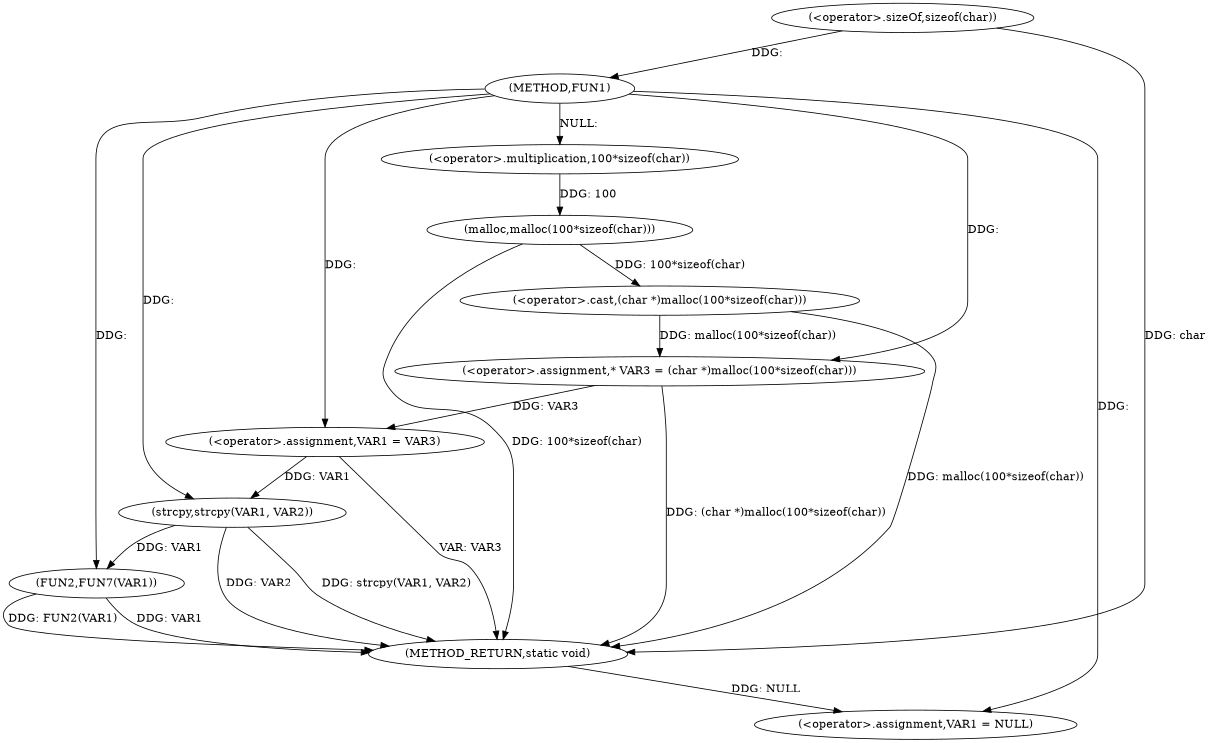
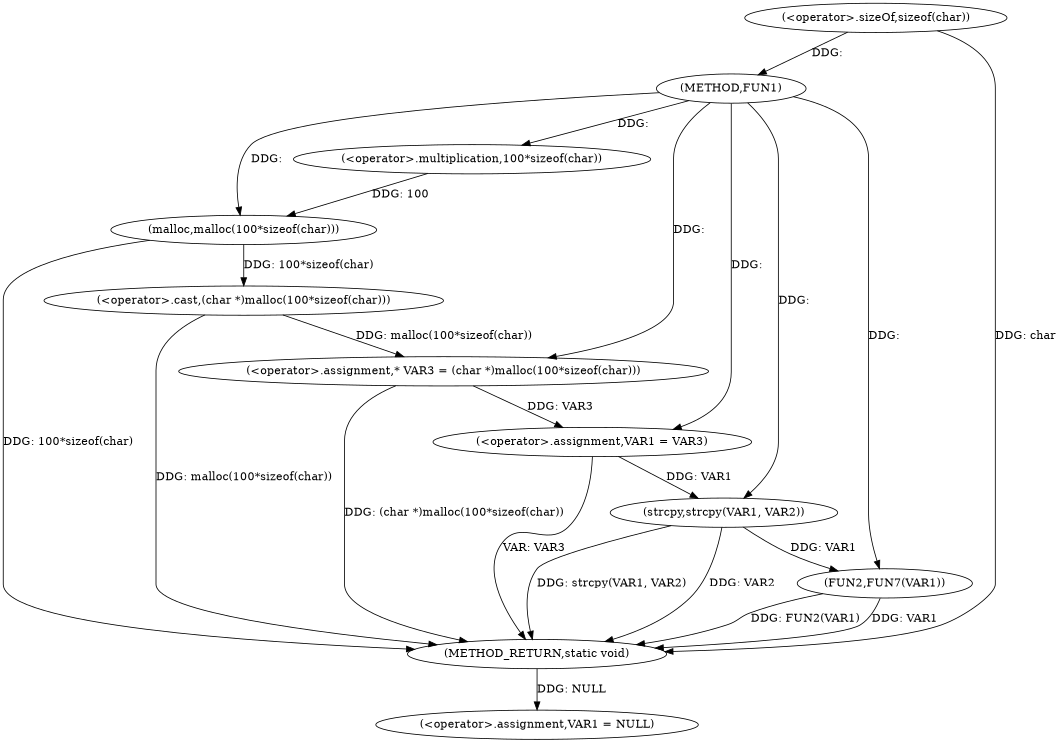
(581, 124) -> (635, 124)
(1098, 231) -> (420, 110)
